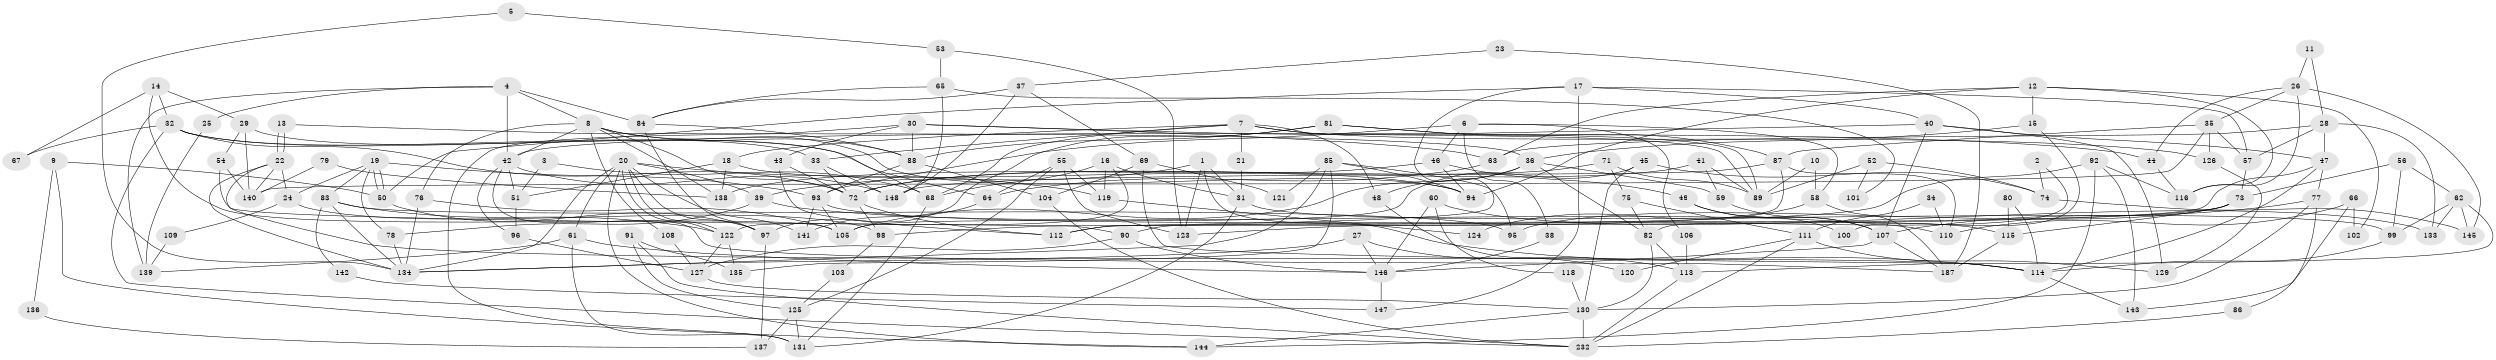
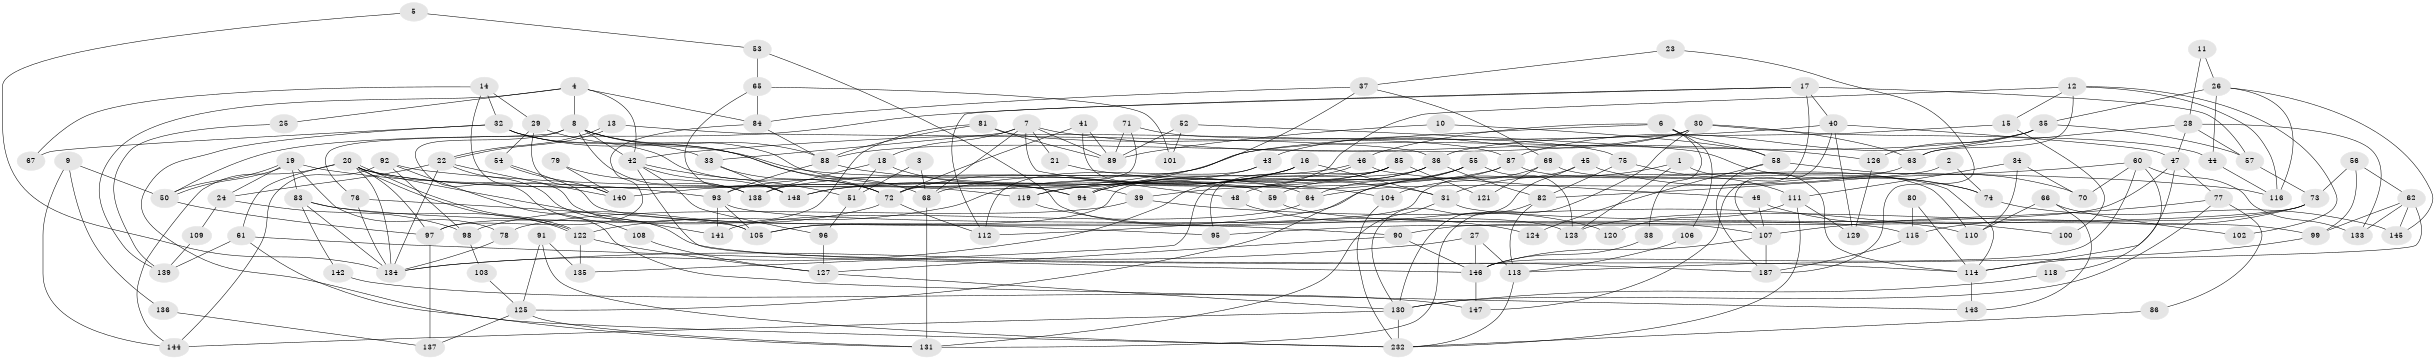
(981, 180) -> (1638, 178)
none -> (2083, 198)
